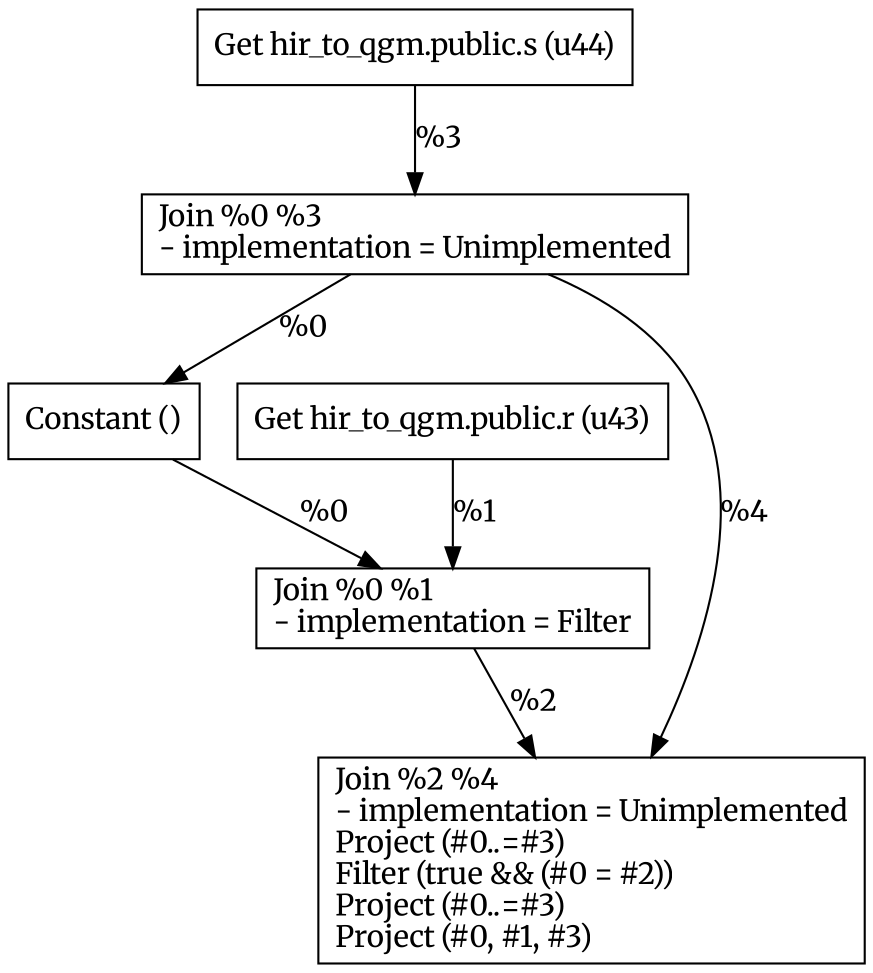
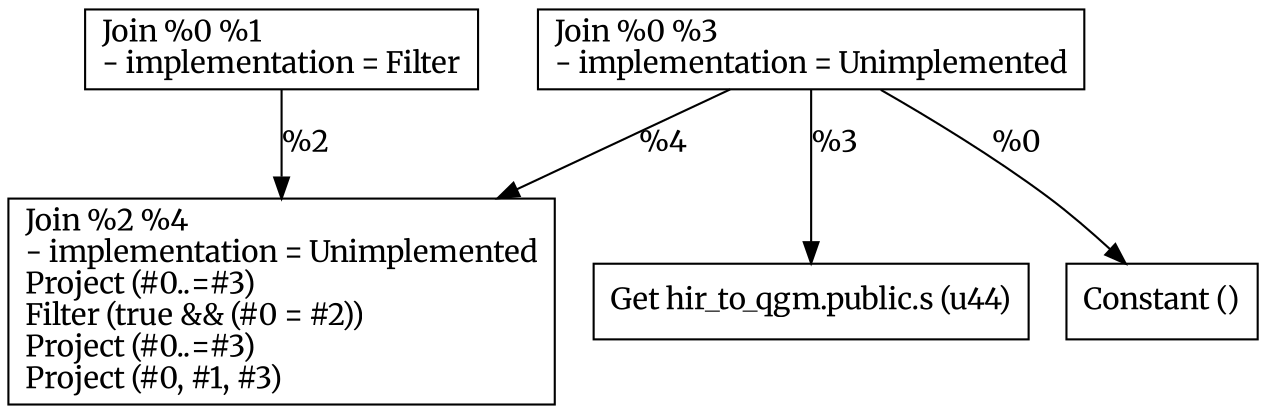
(415, 129) -> (811, 166)
(453, 421) -> none
(267, 509) -> none
